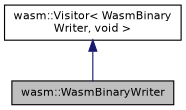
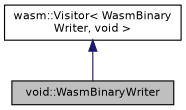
(93, 93) -> (93, 93)
